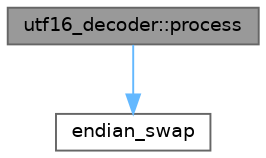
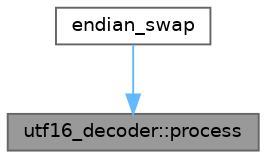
(133, 70) -> (133, 70)
